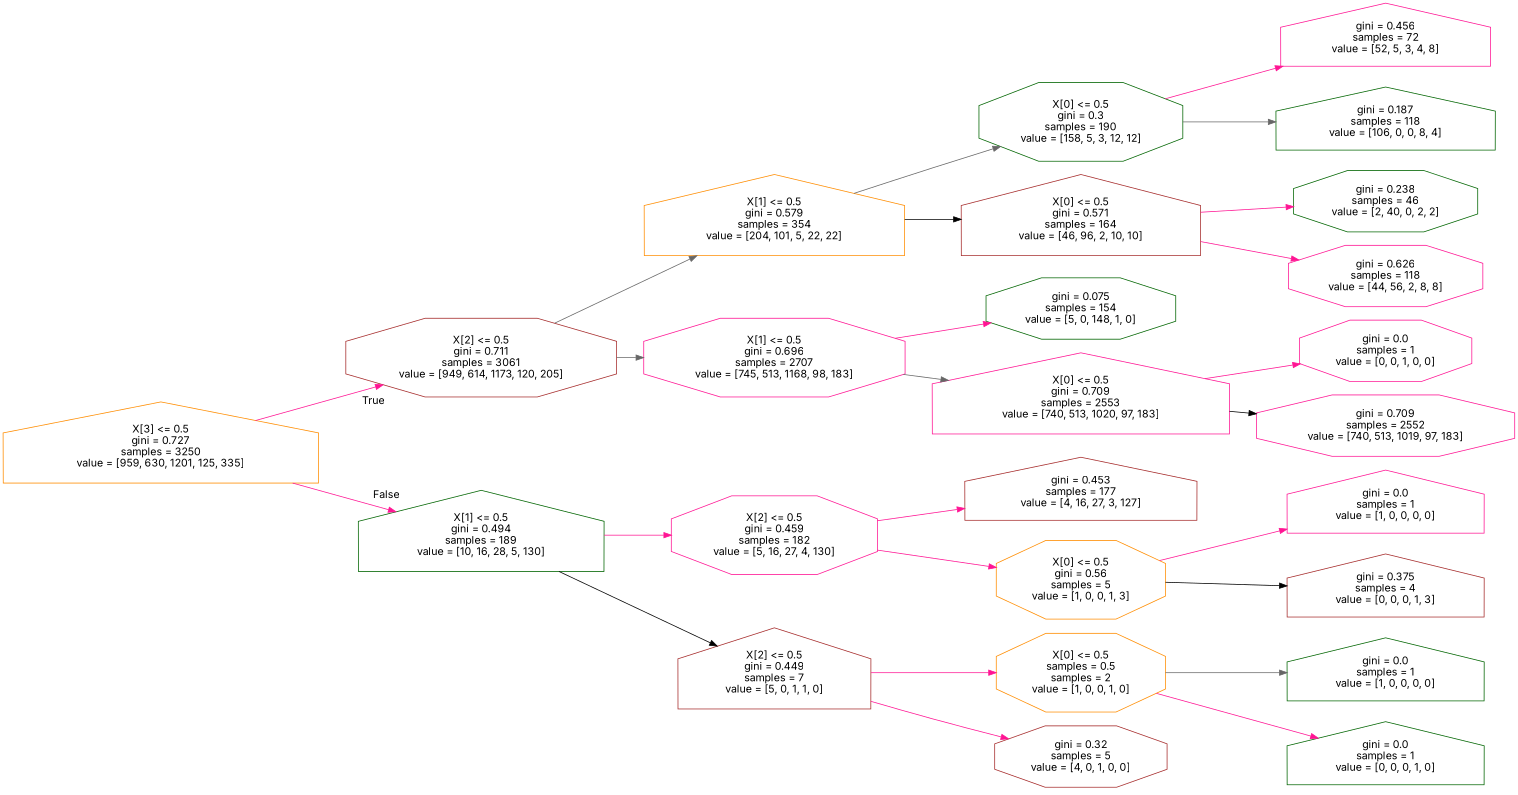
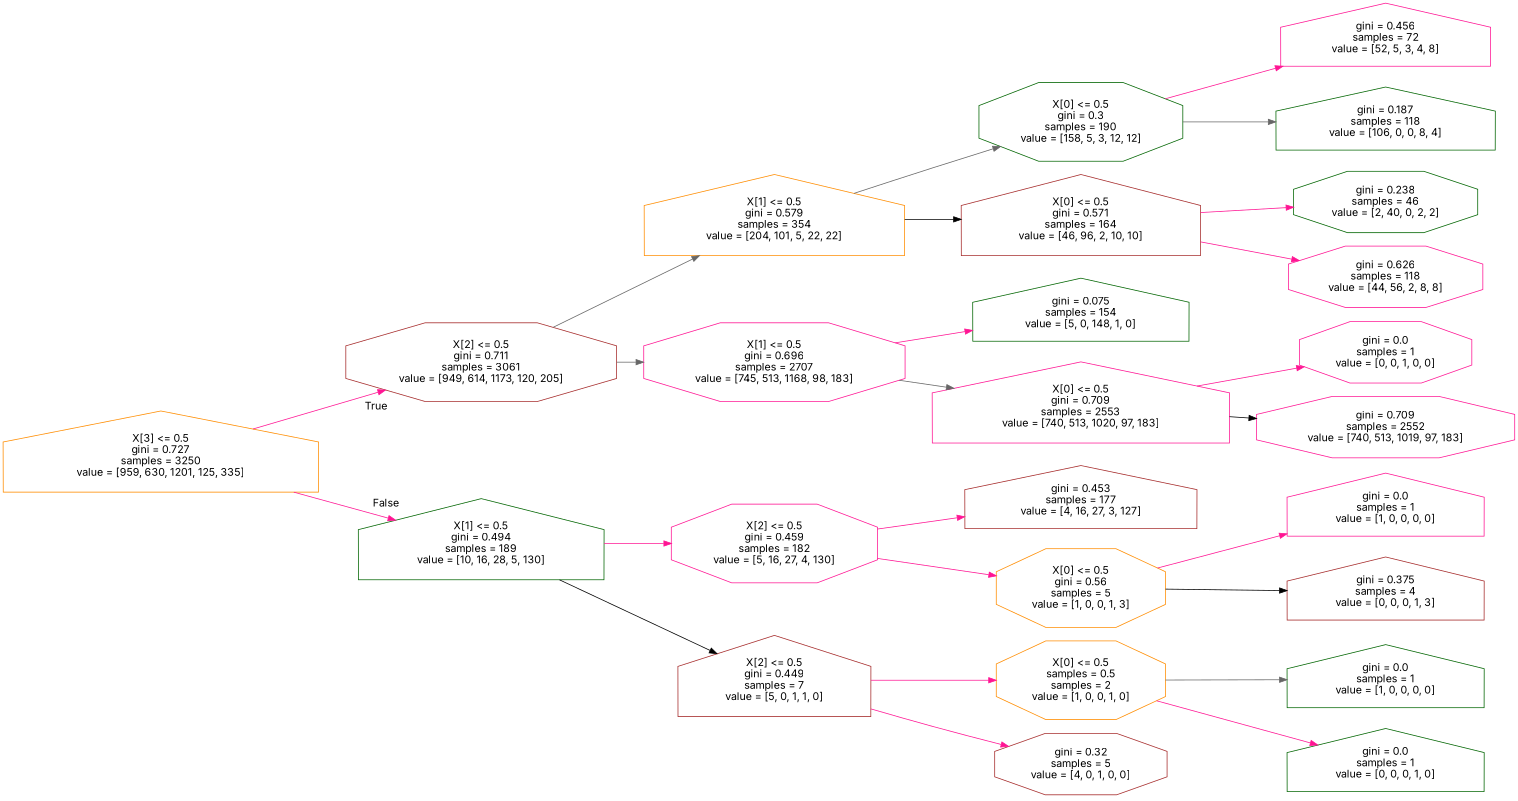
(1081, 308) -> (1081, 313)
